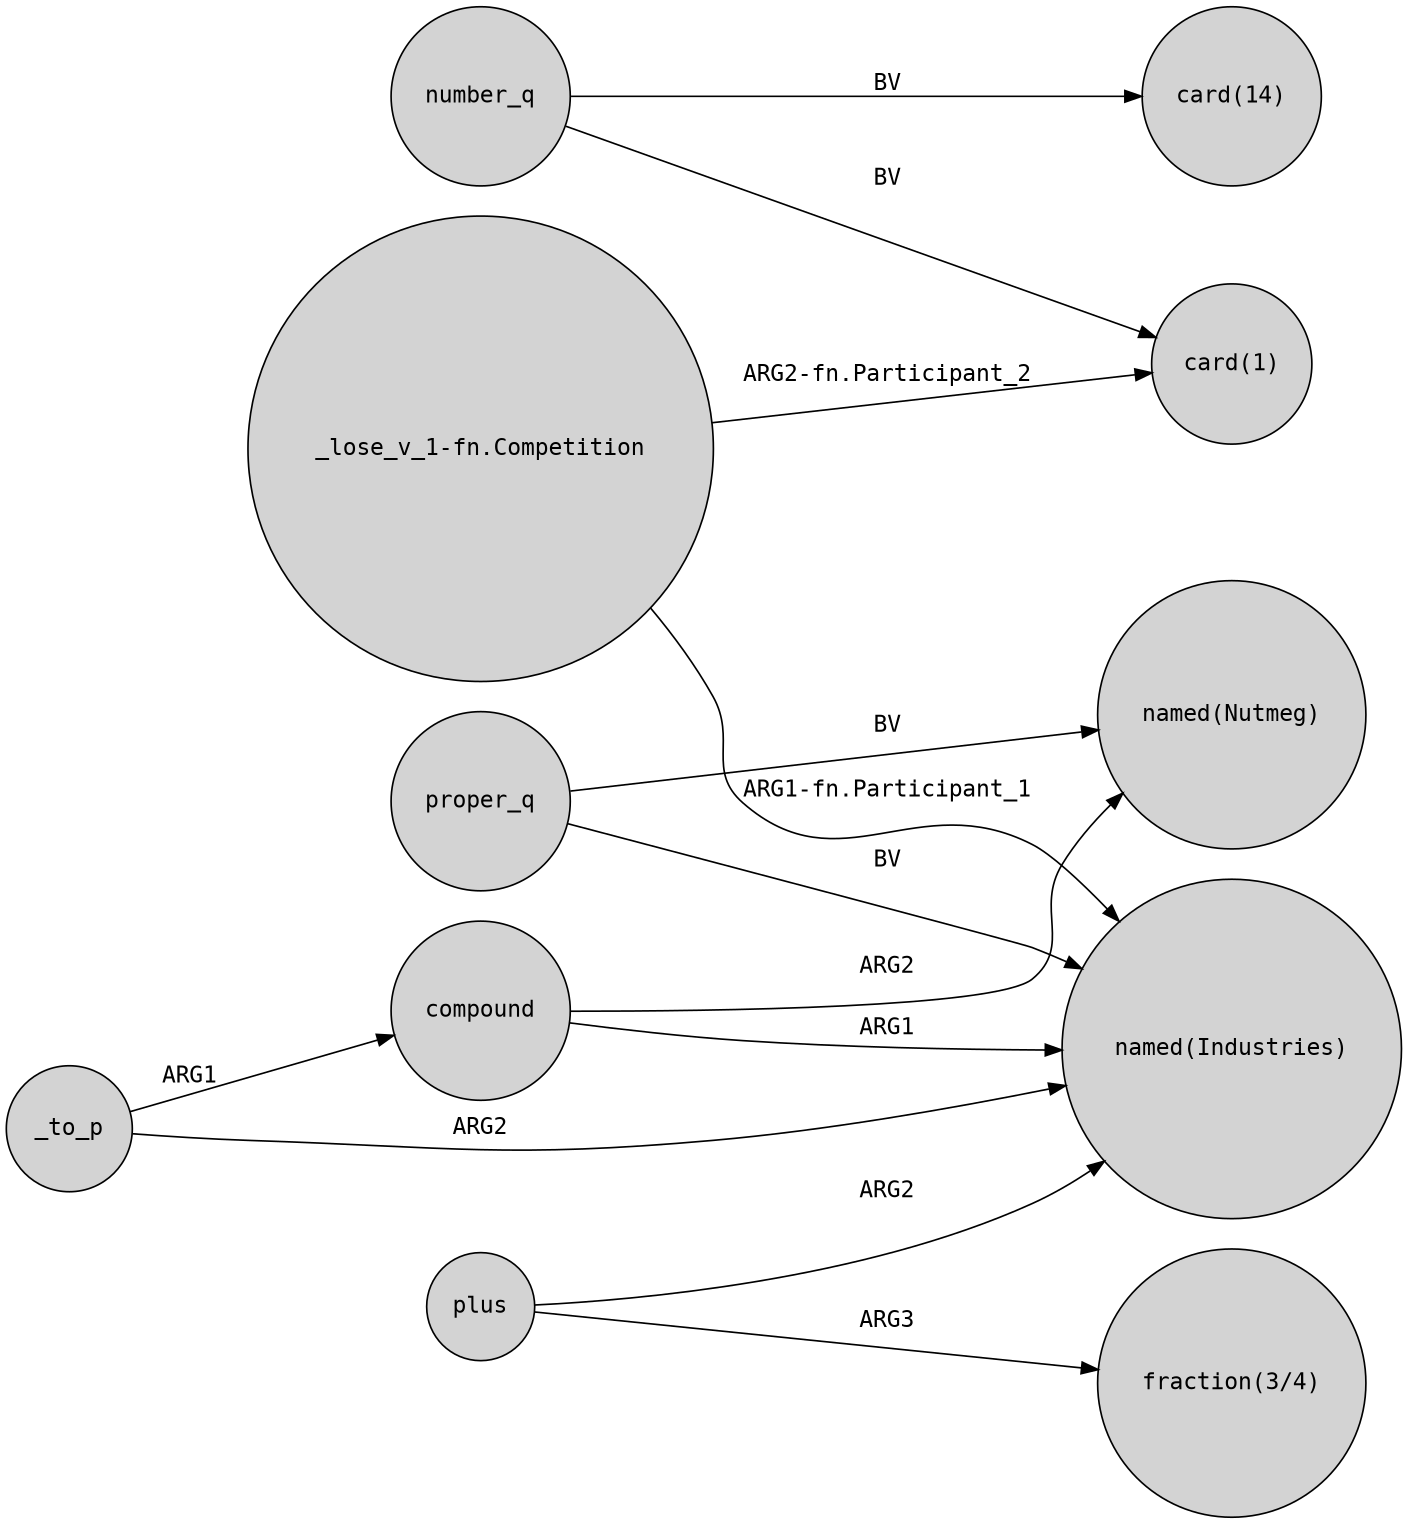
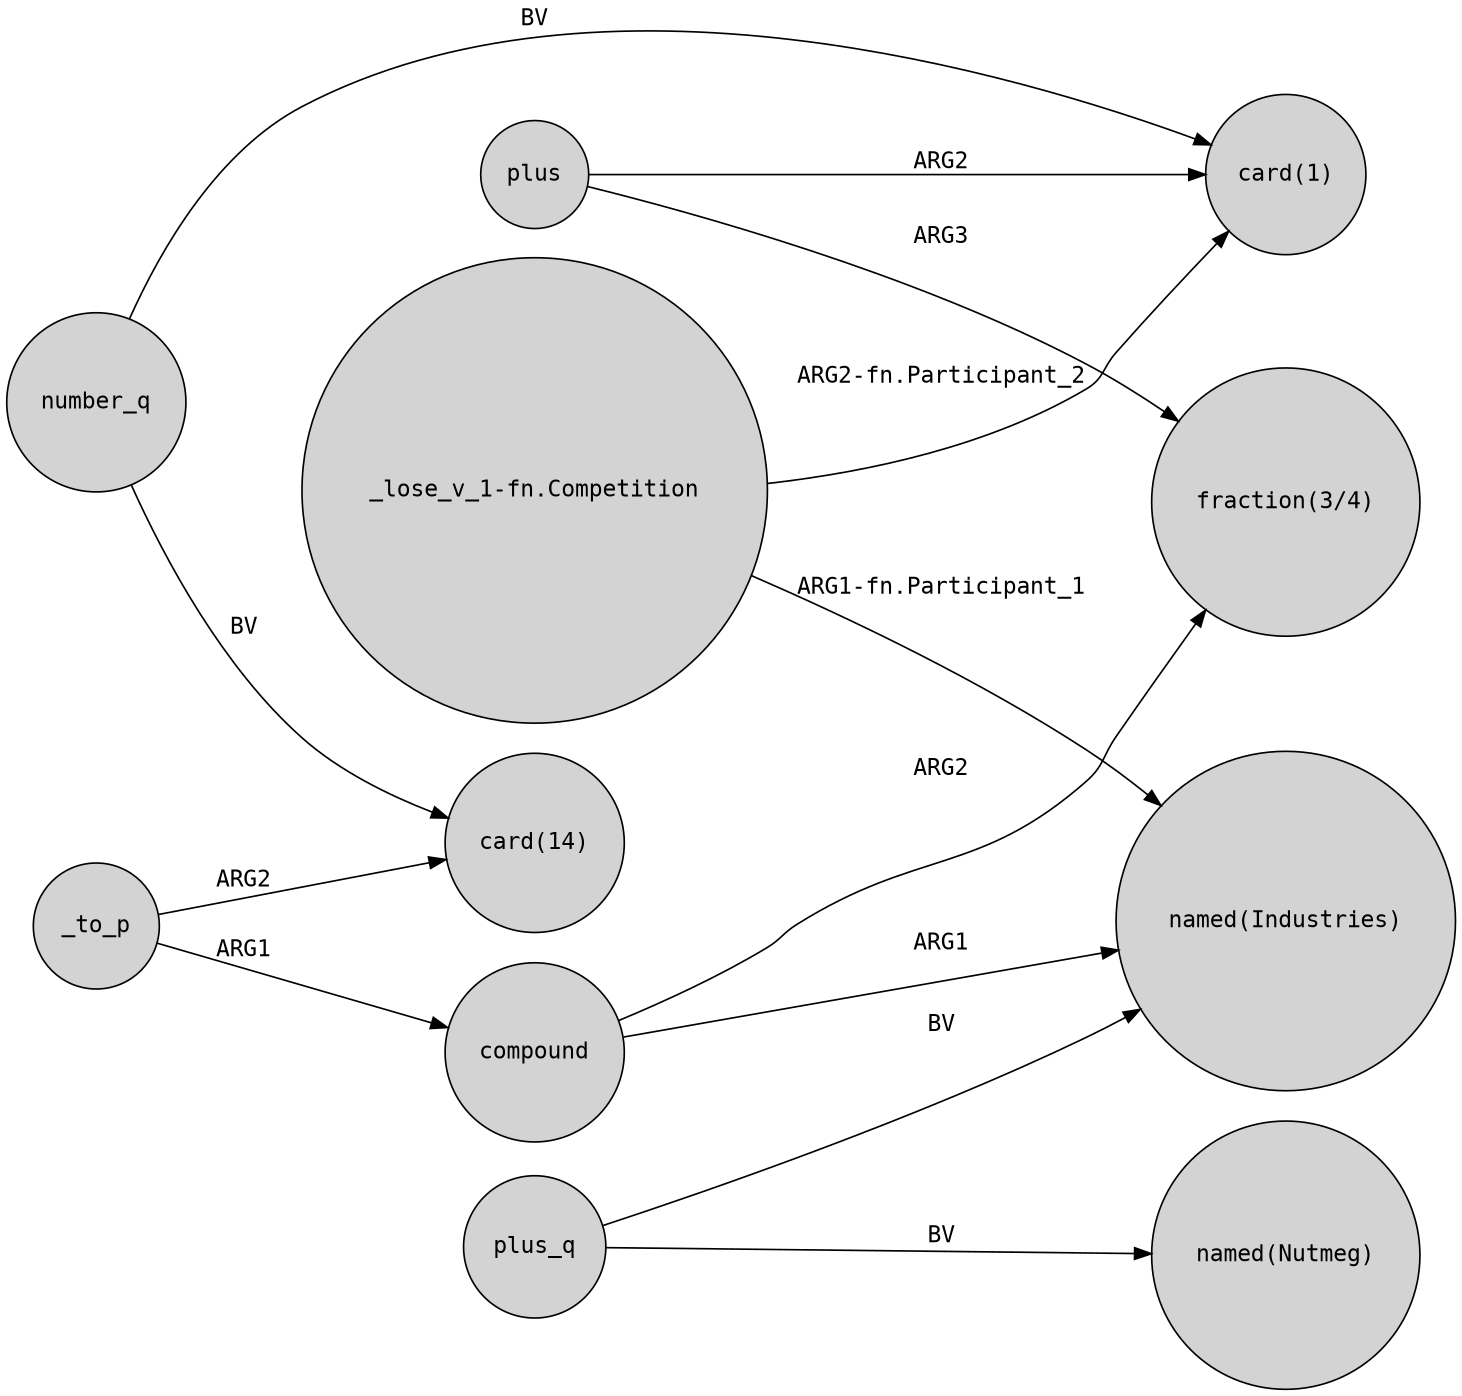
(481, 801) -> (535, 1247)
(903, 1002) -> (940, 862)
(593, 1148) -> (294, 889)
(821, 1269) -> (889, 175)
